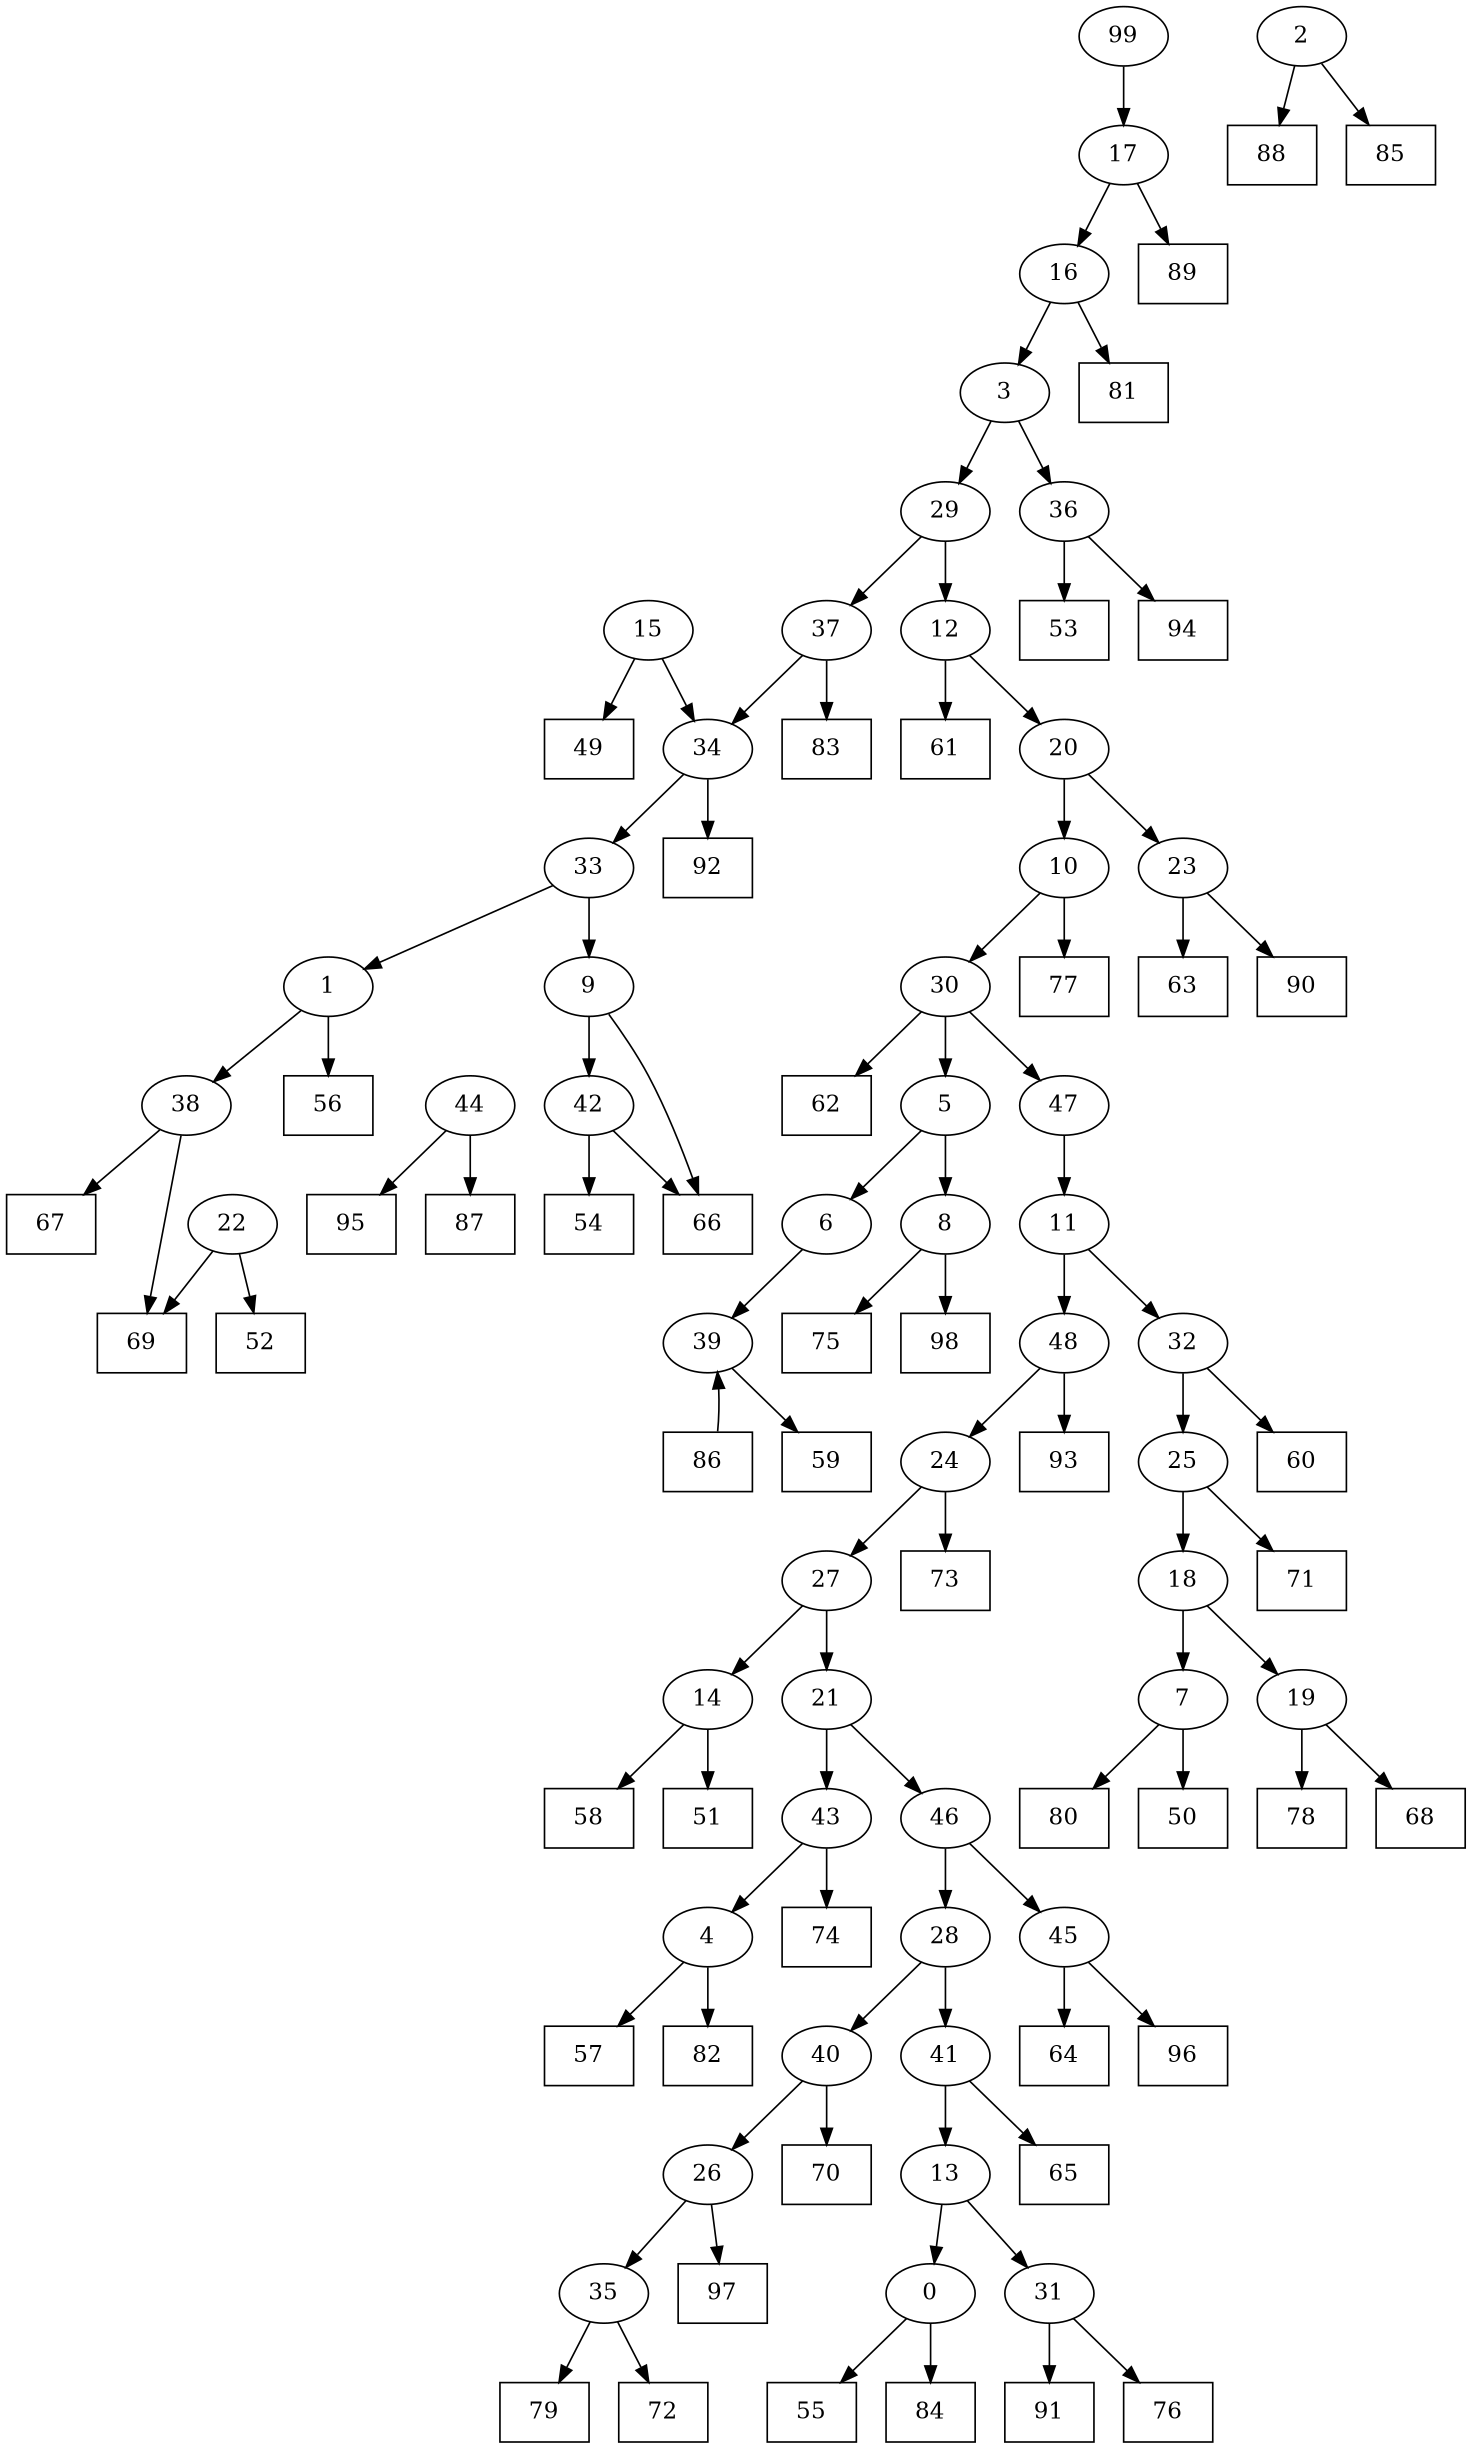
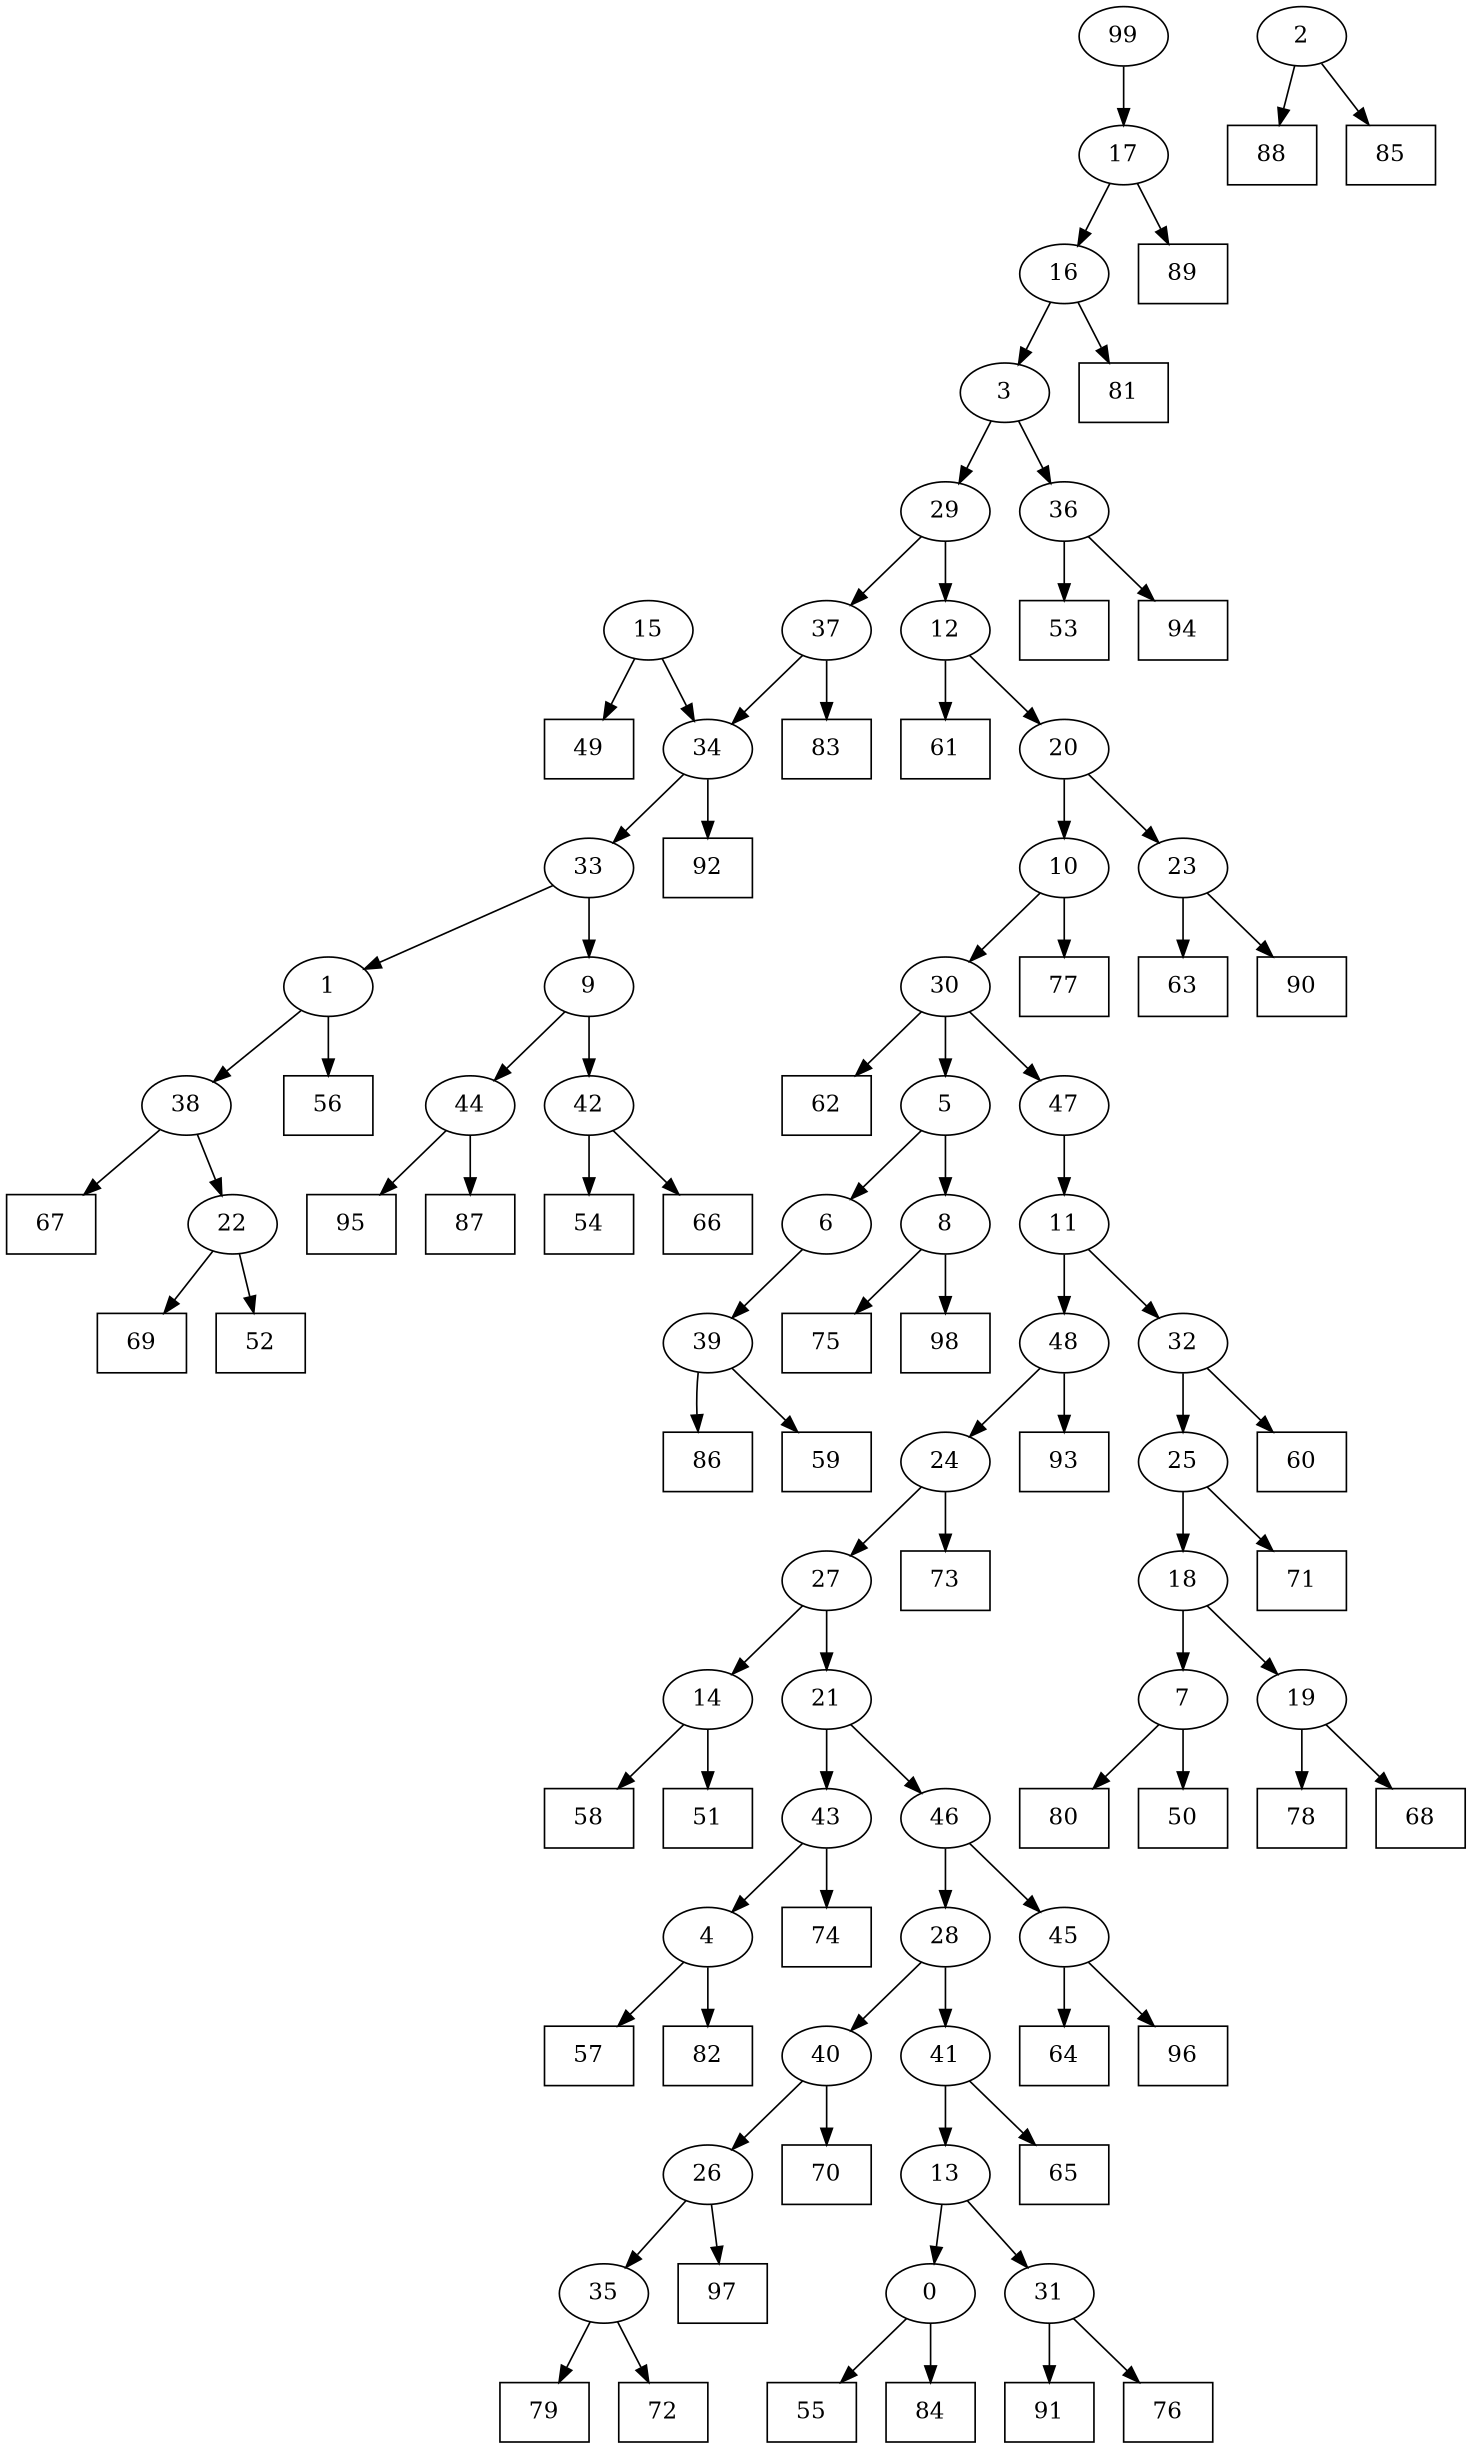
(657, 1093) -> (536, 1040)
(166, 1216) -> (206, 1157)
(719, 1410) -> (697, 1393)
